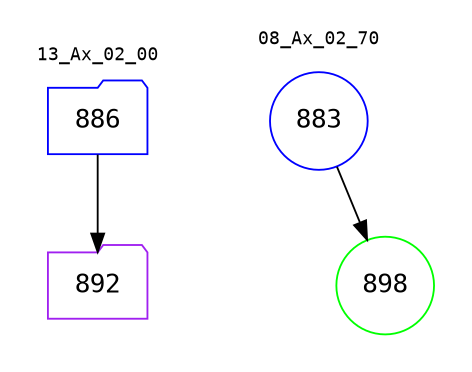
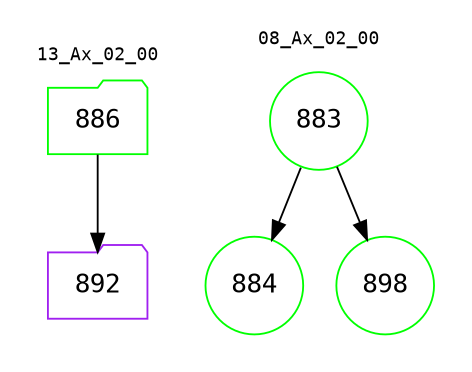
(320, 40) -> (320, 40)
(98, 121) -> (98, 121)
(319, 121) -> (319, 121)
none -> (254, 286)
